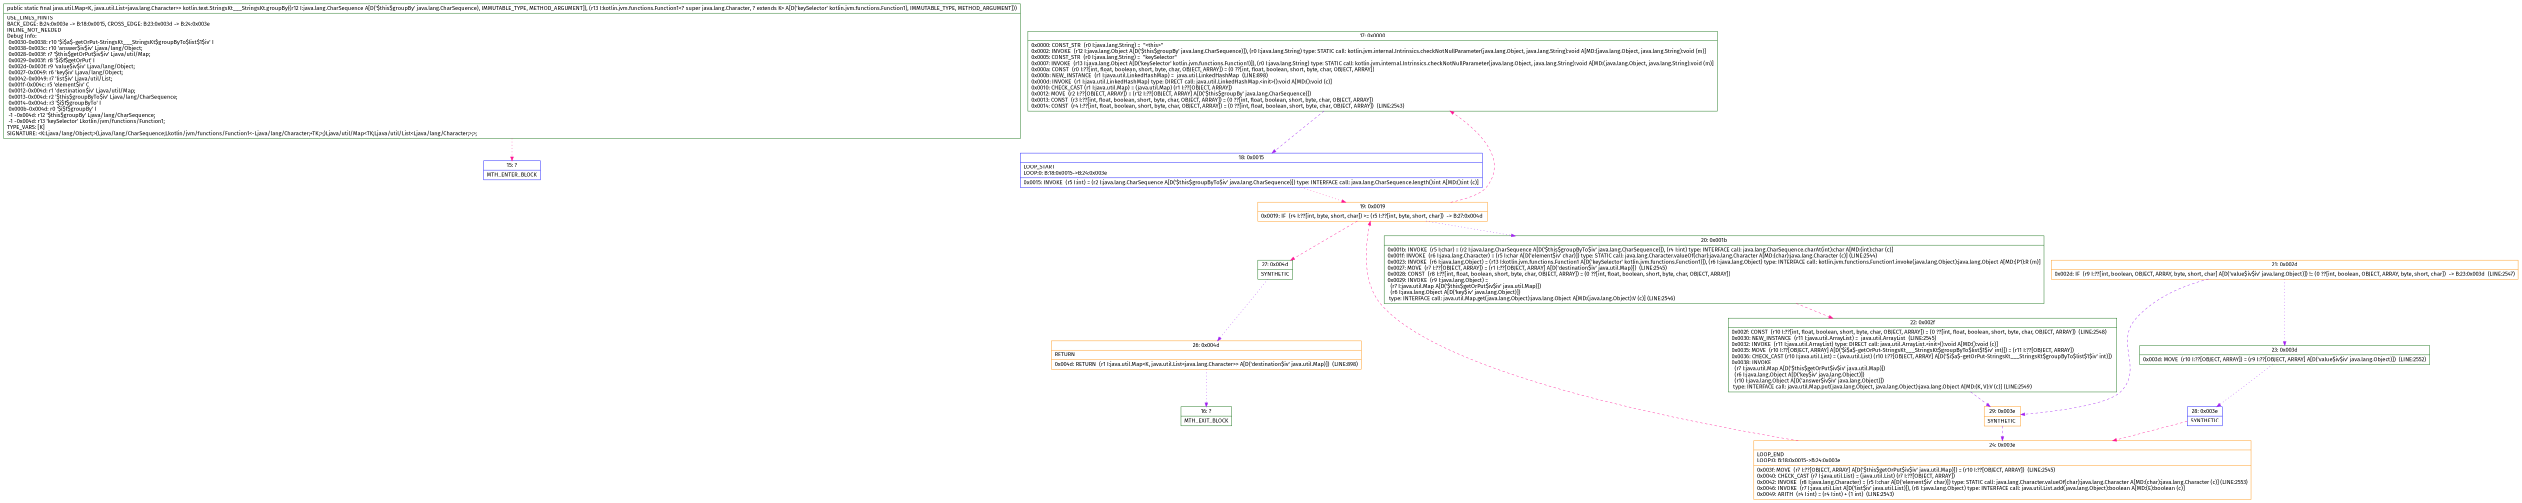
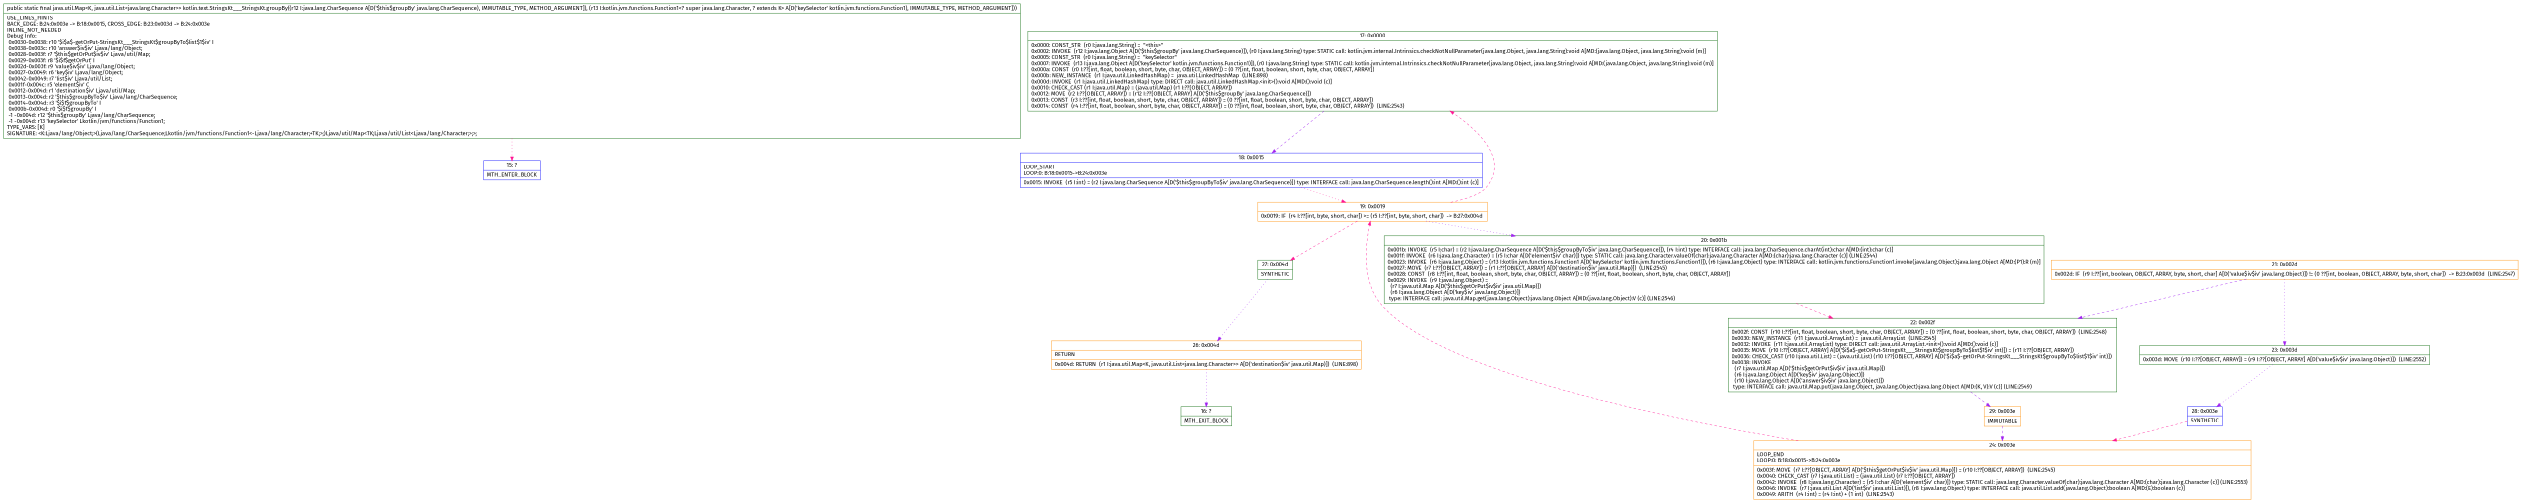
(2130, 363) -> (2164, 298)
(2002, 421) -> (2002, 421)
